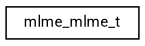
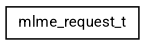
(73, 23) -> (73, 23)
